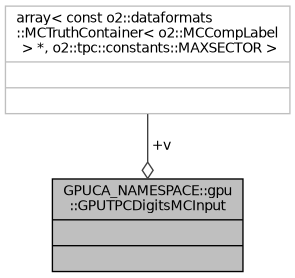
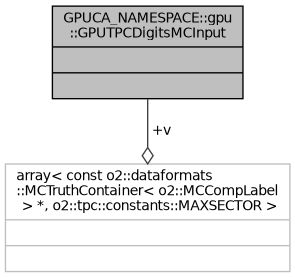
(148, 138) -> (148, 123)
